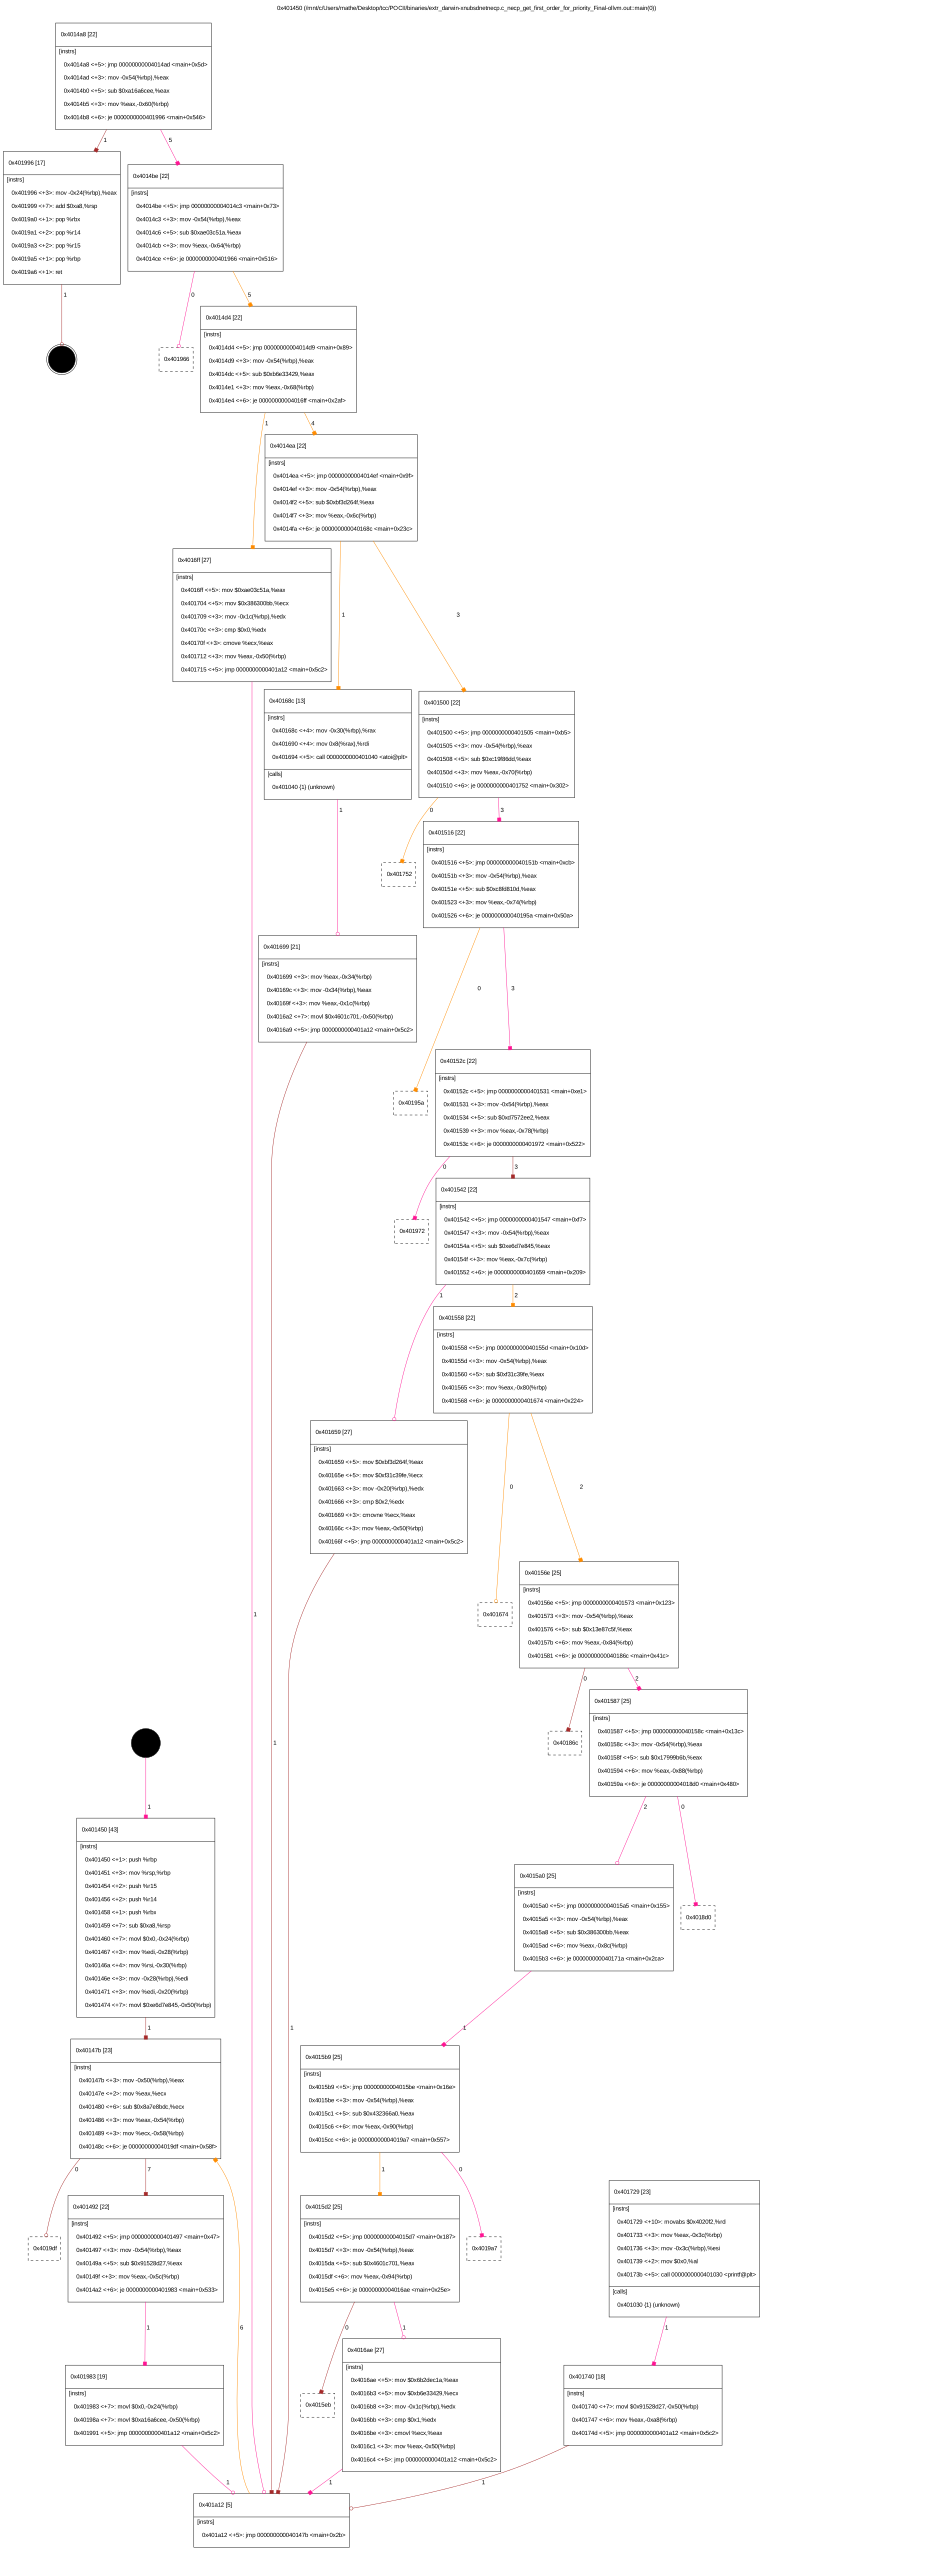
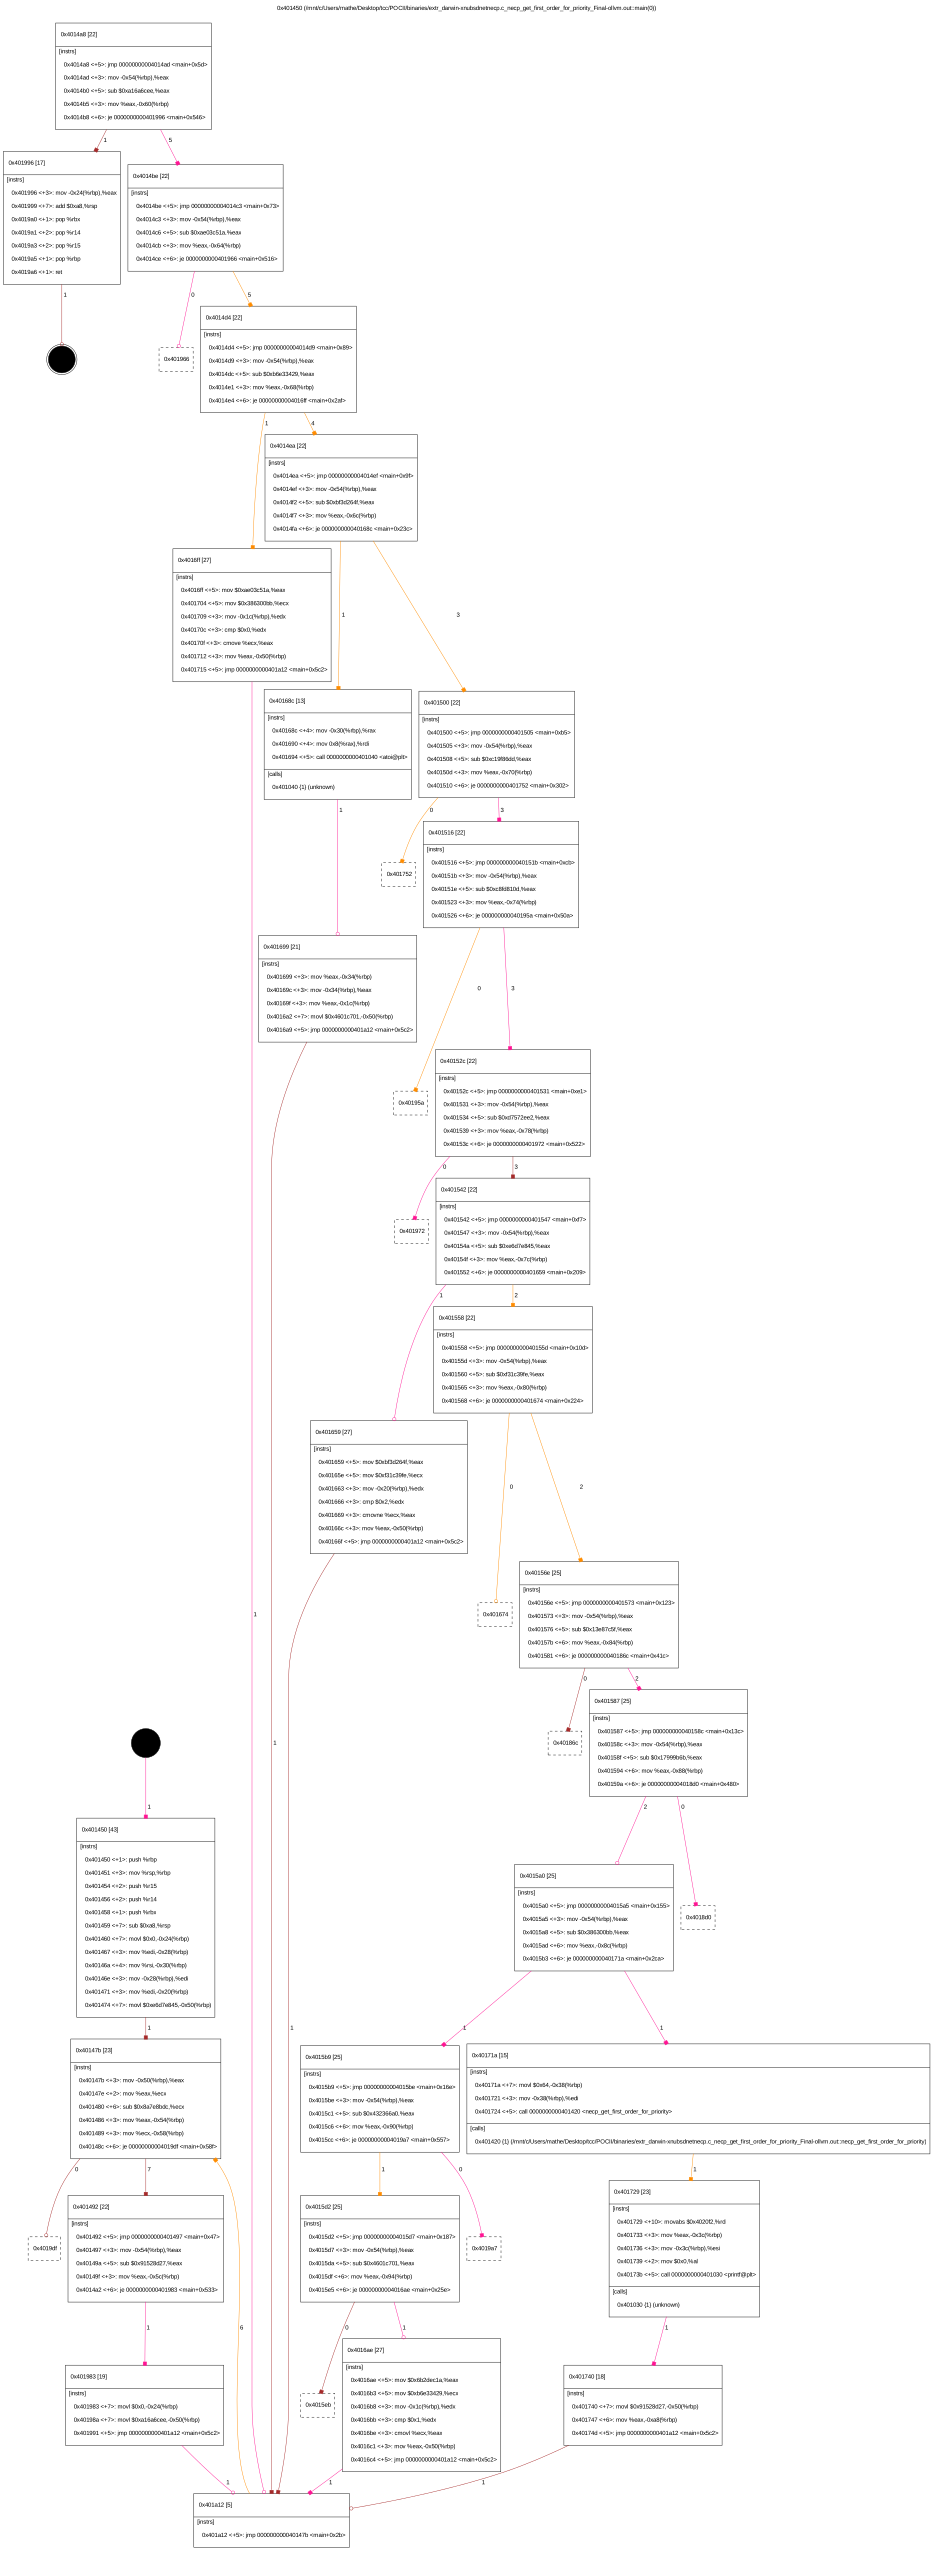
none -> (698, 2099)
